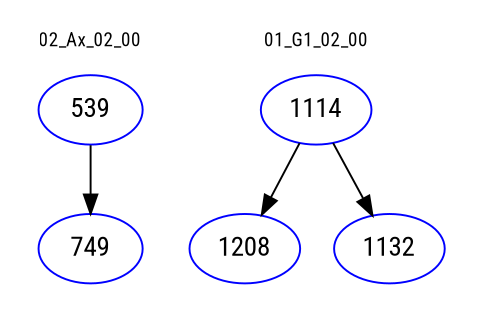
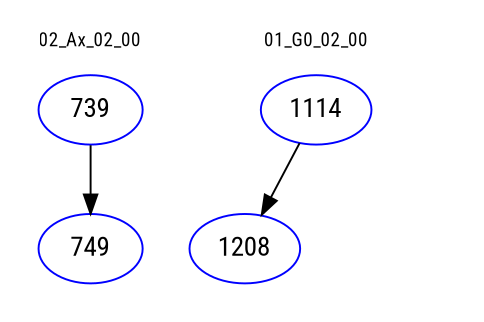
(317, 41) -> (317, 41)
(91, 110) -> (91, 110)
(389, 249) -> none
